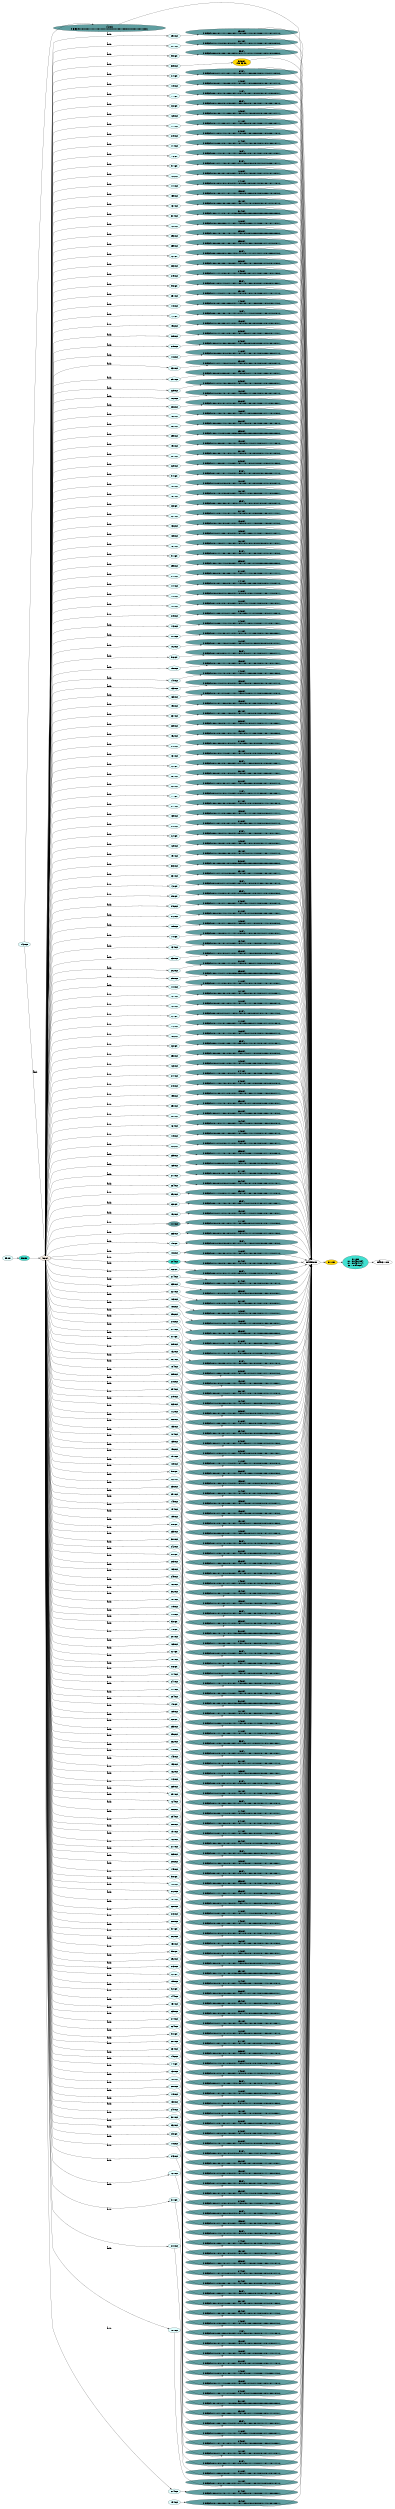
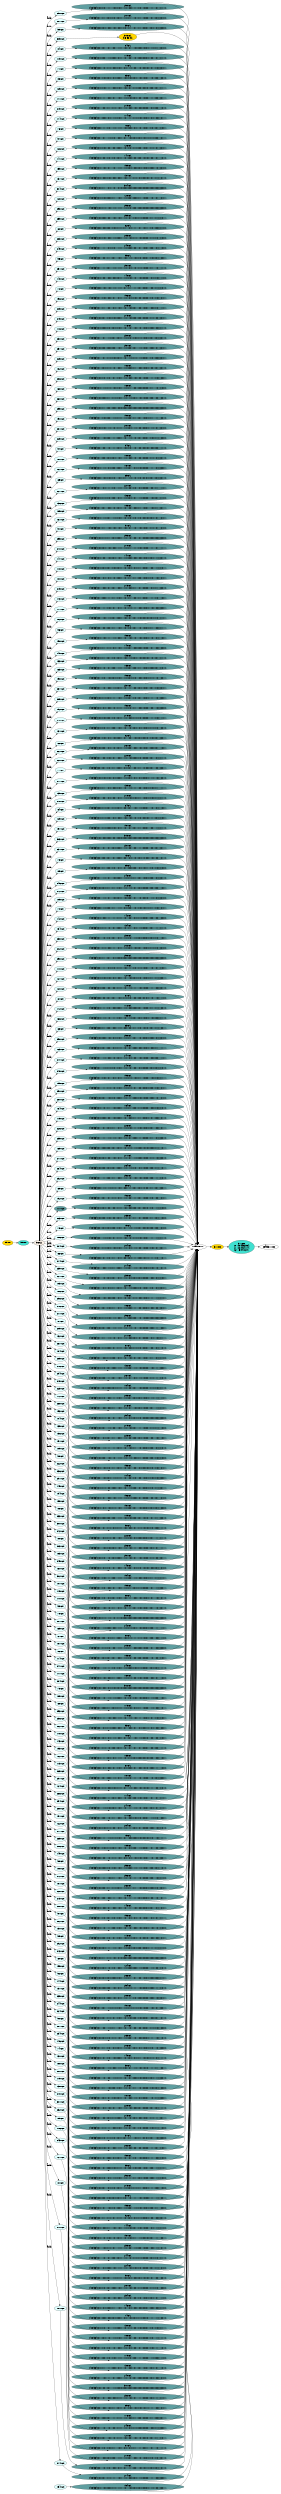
(35, 1101) -> (41, 1079)
(8, 1258) -> (8, 1243)
(174, 1262) -> (60, 1246)
(174, 2200) -> (60, 2183)
